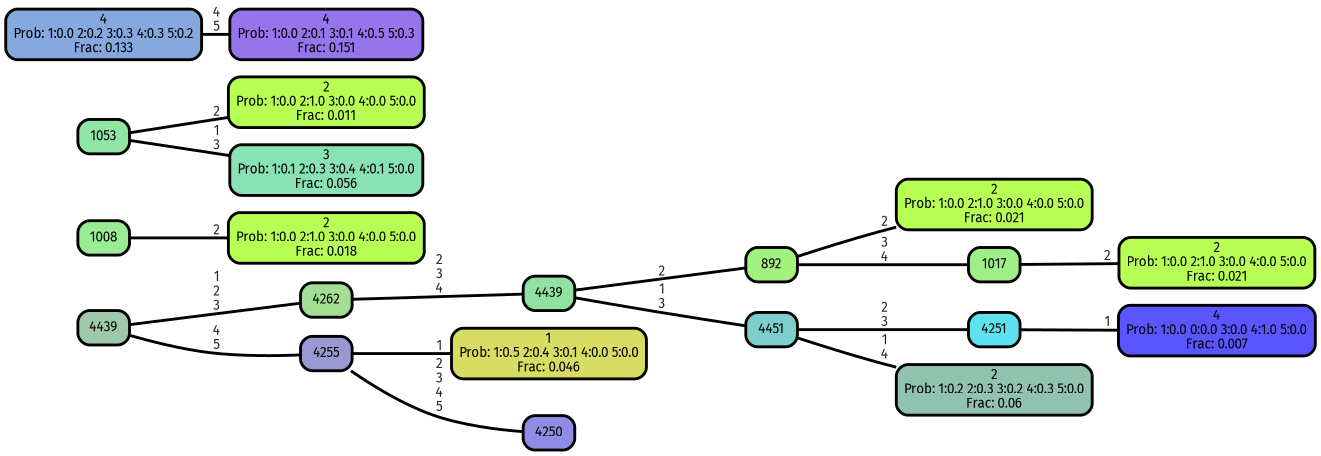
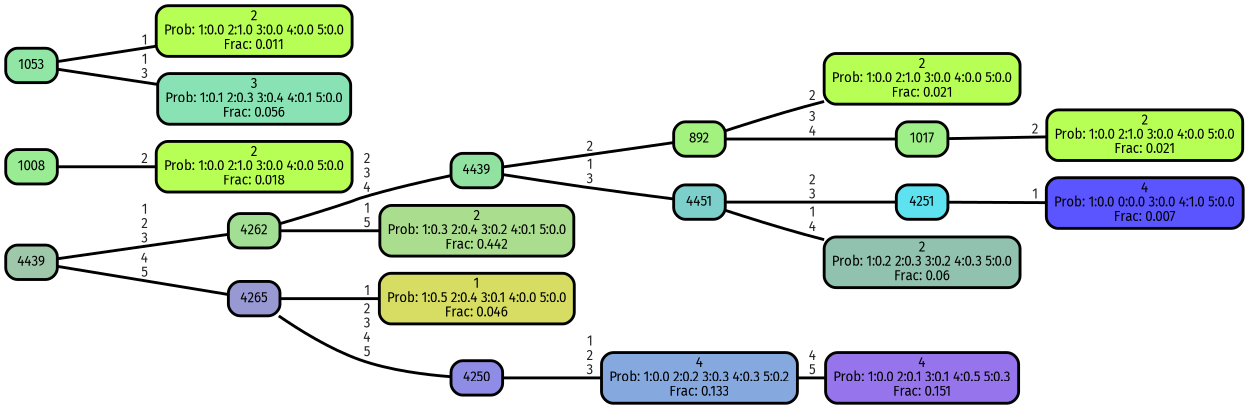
(215, 112) -> (143, 41)
none -> (477, 231)
(326, 354) -> (254, 299)
none -> (552, 378)
